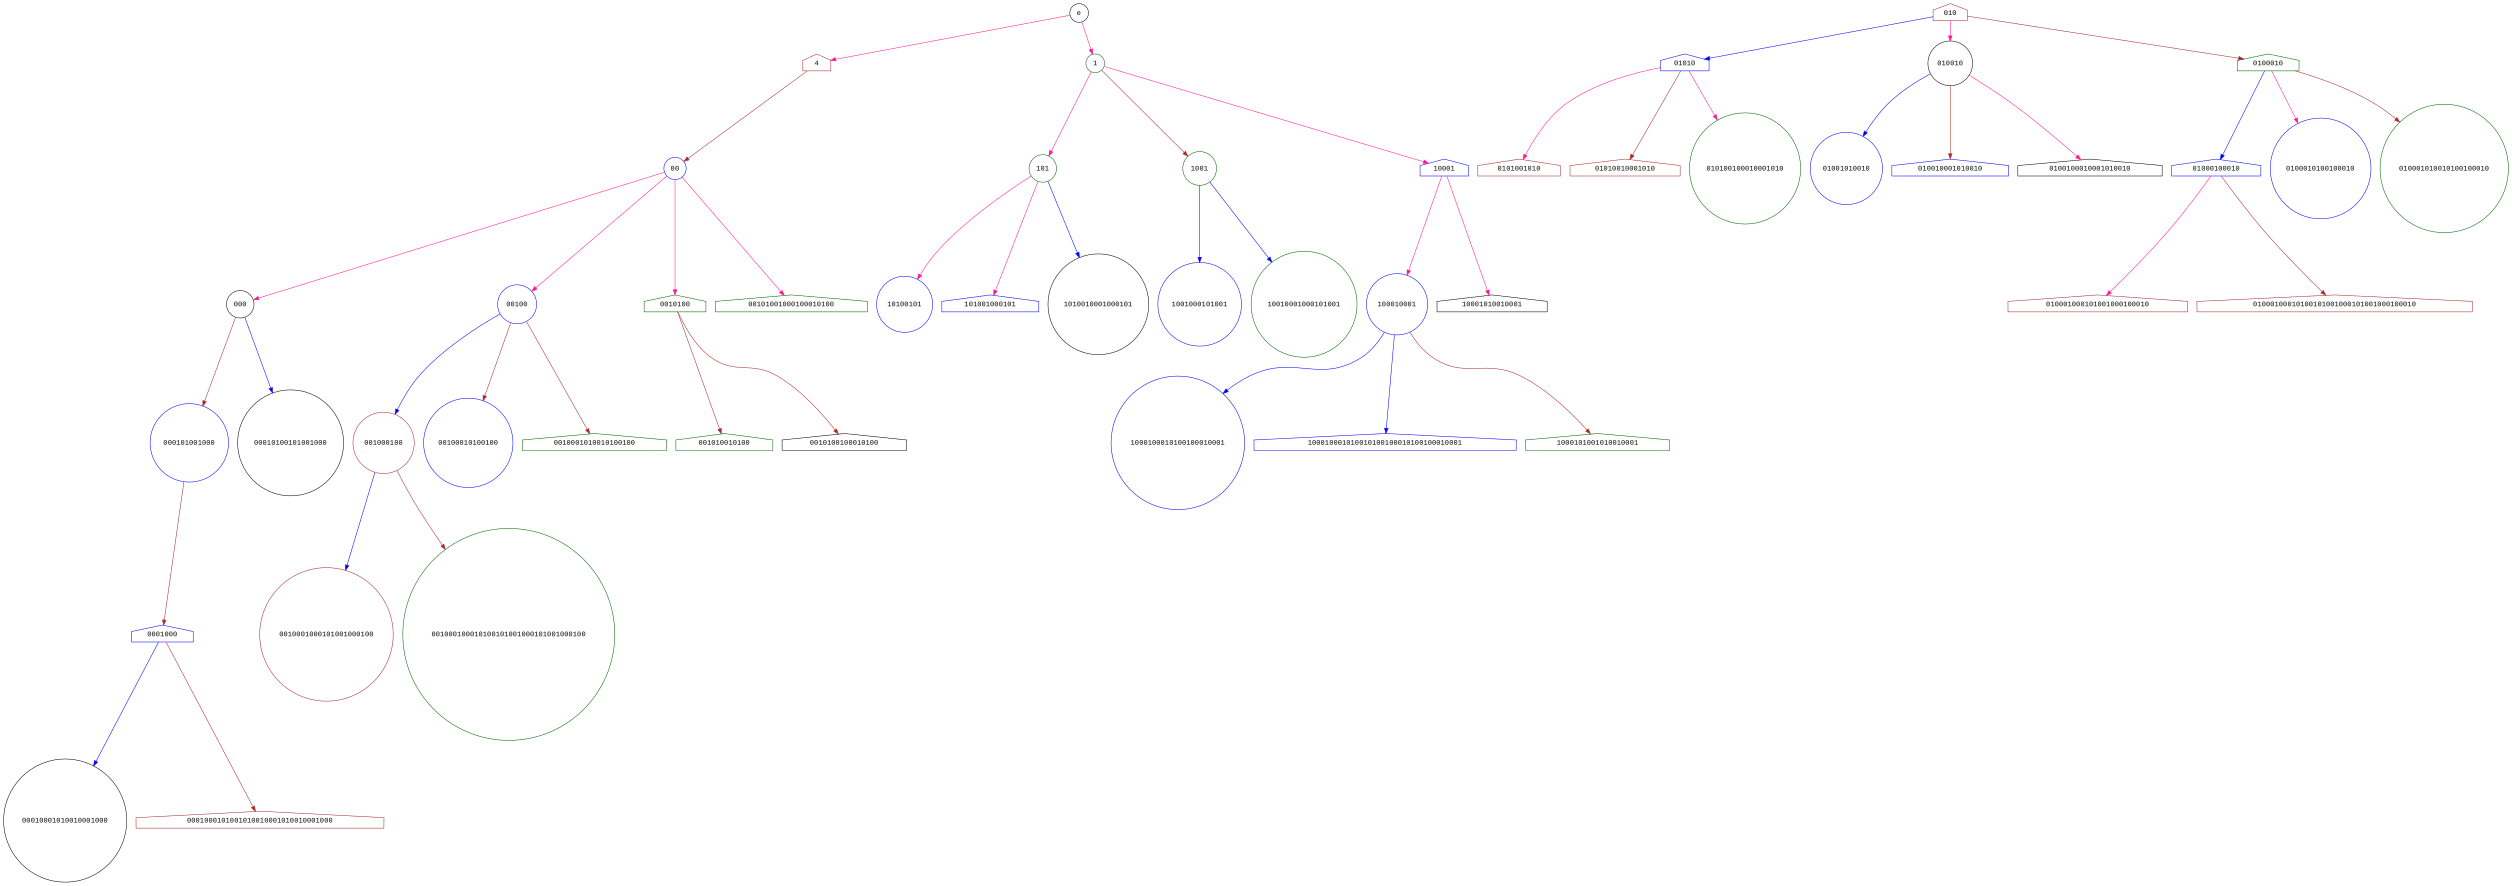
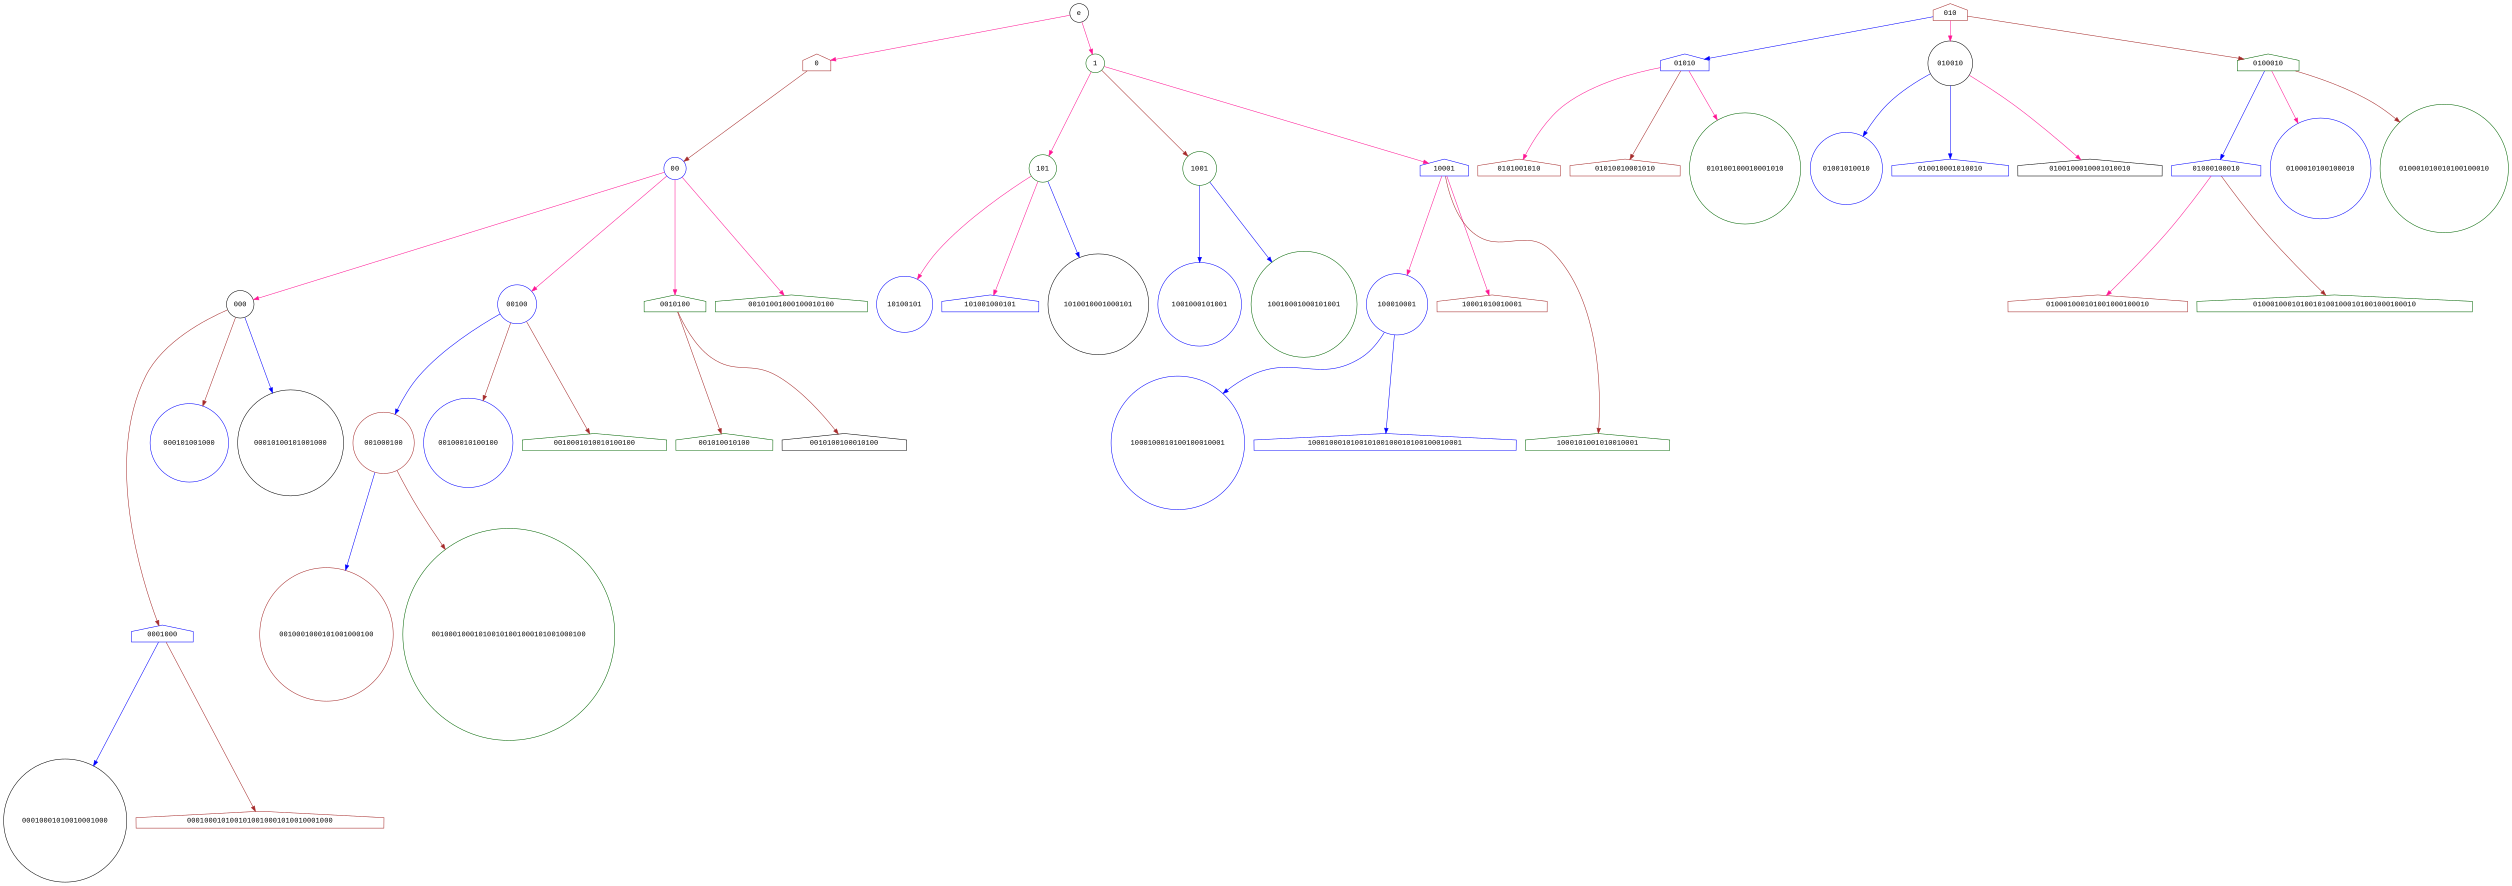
(817, 63) -> (817, 63)
(1950, 120) -> (1950, 120)
(1492, 304) -> (1492, 304)
(2335, 304) -> (2335, 304)
(1502, 370) -> (1564, 267)
(174, 551) -> (128, 445)
